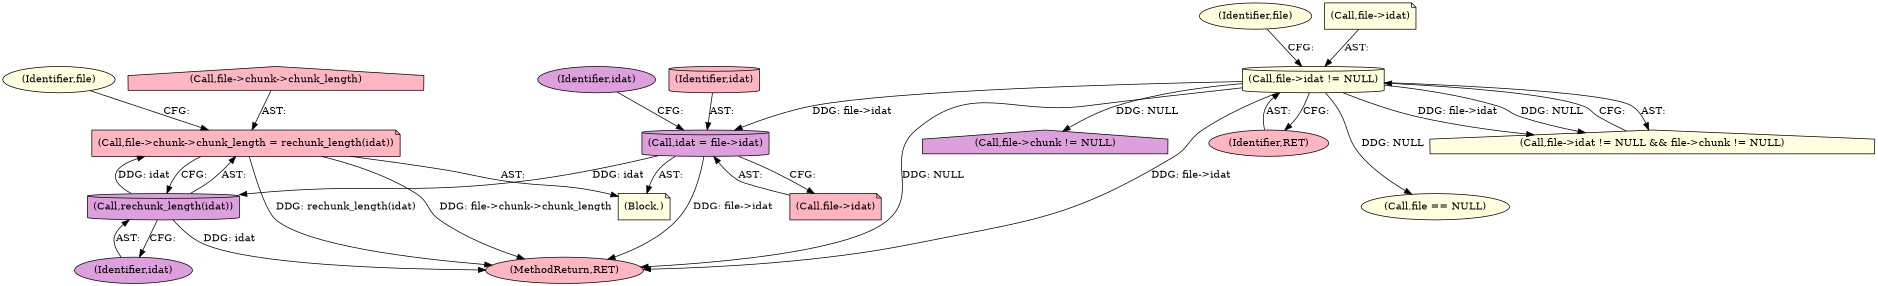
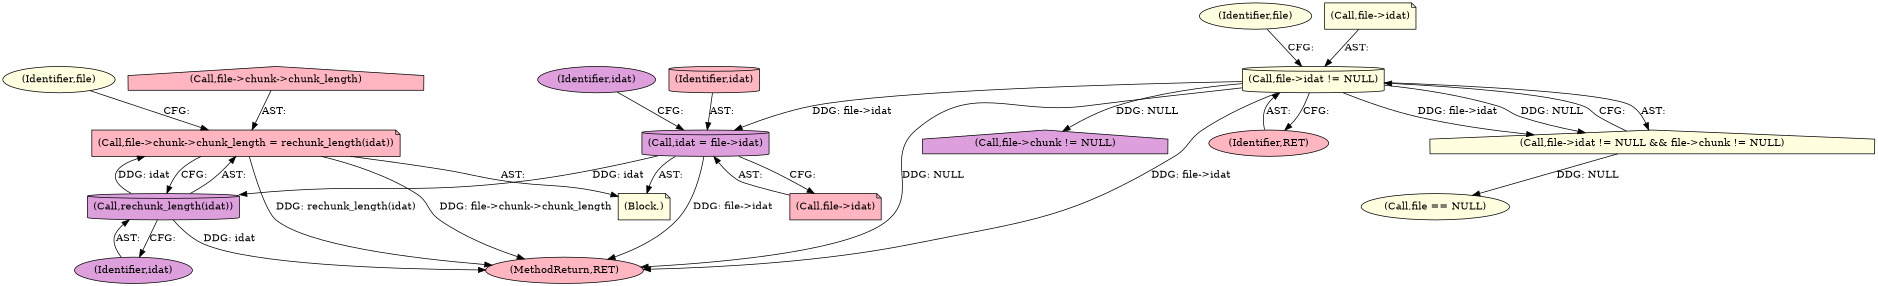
(1356, 149) -> (1549, 174)
